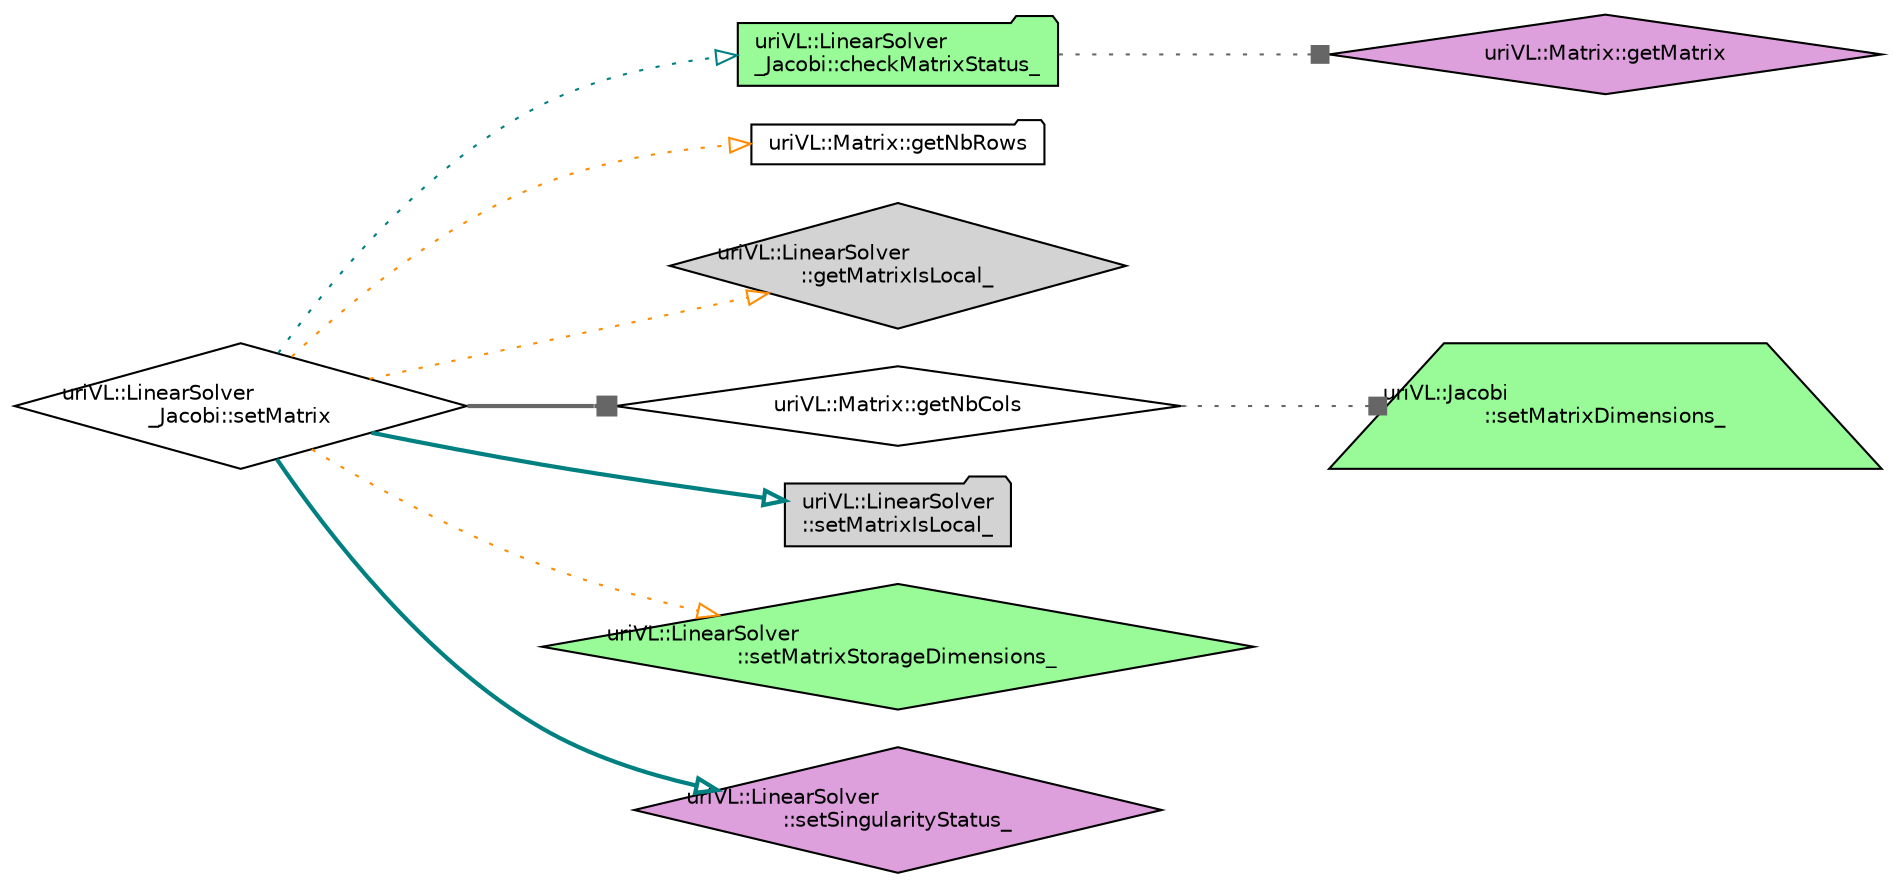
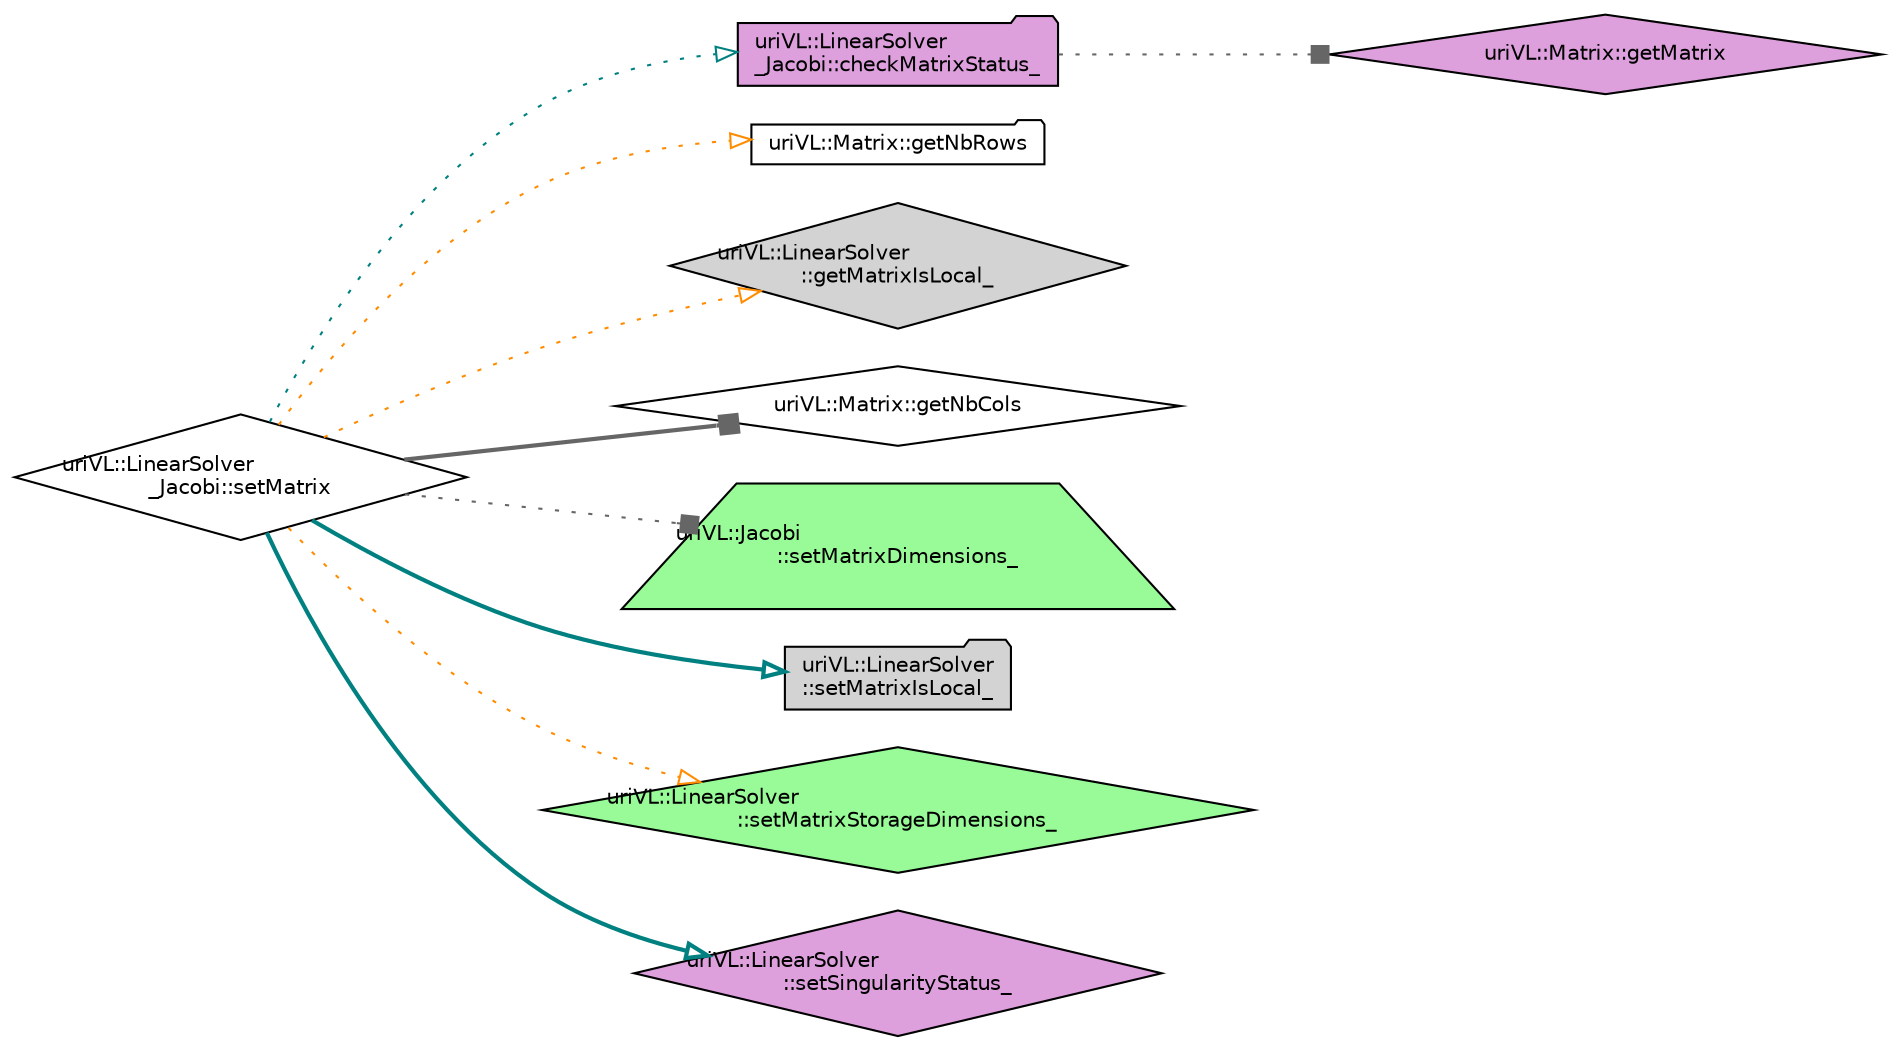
(898, 54) -> (898, 54)
(1273, 406) -> (541, 509)
